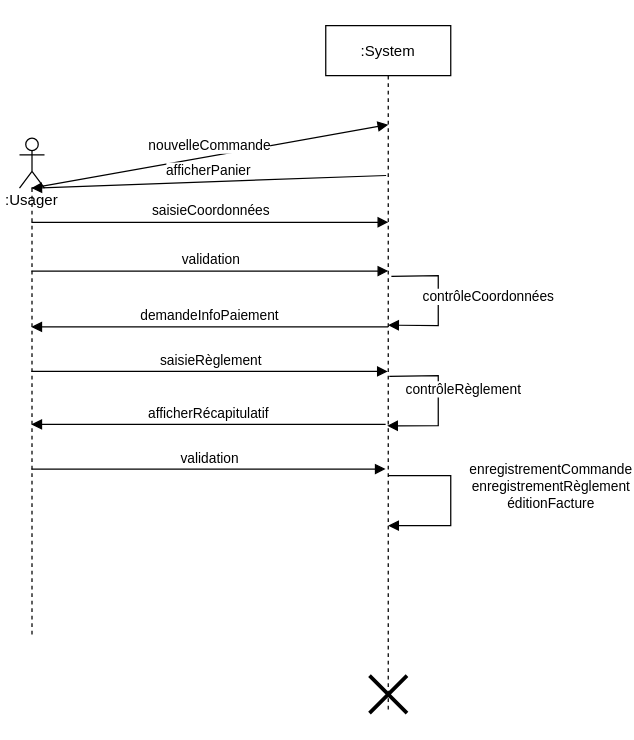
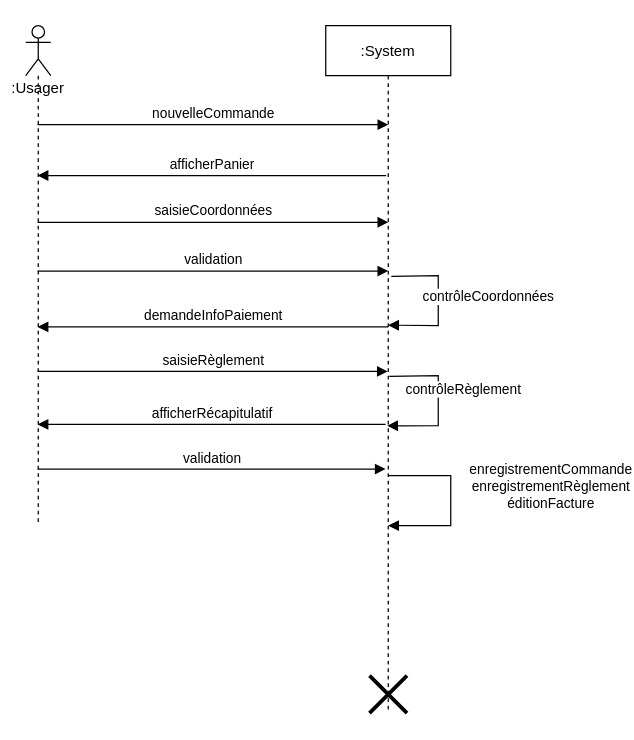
(32, 388) -> (38, 276)
